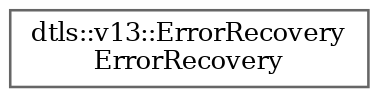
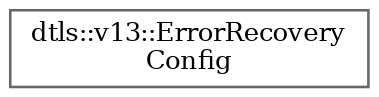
(189, 49) -> (189, 49)
